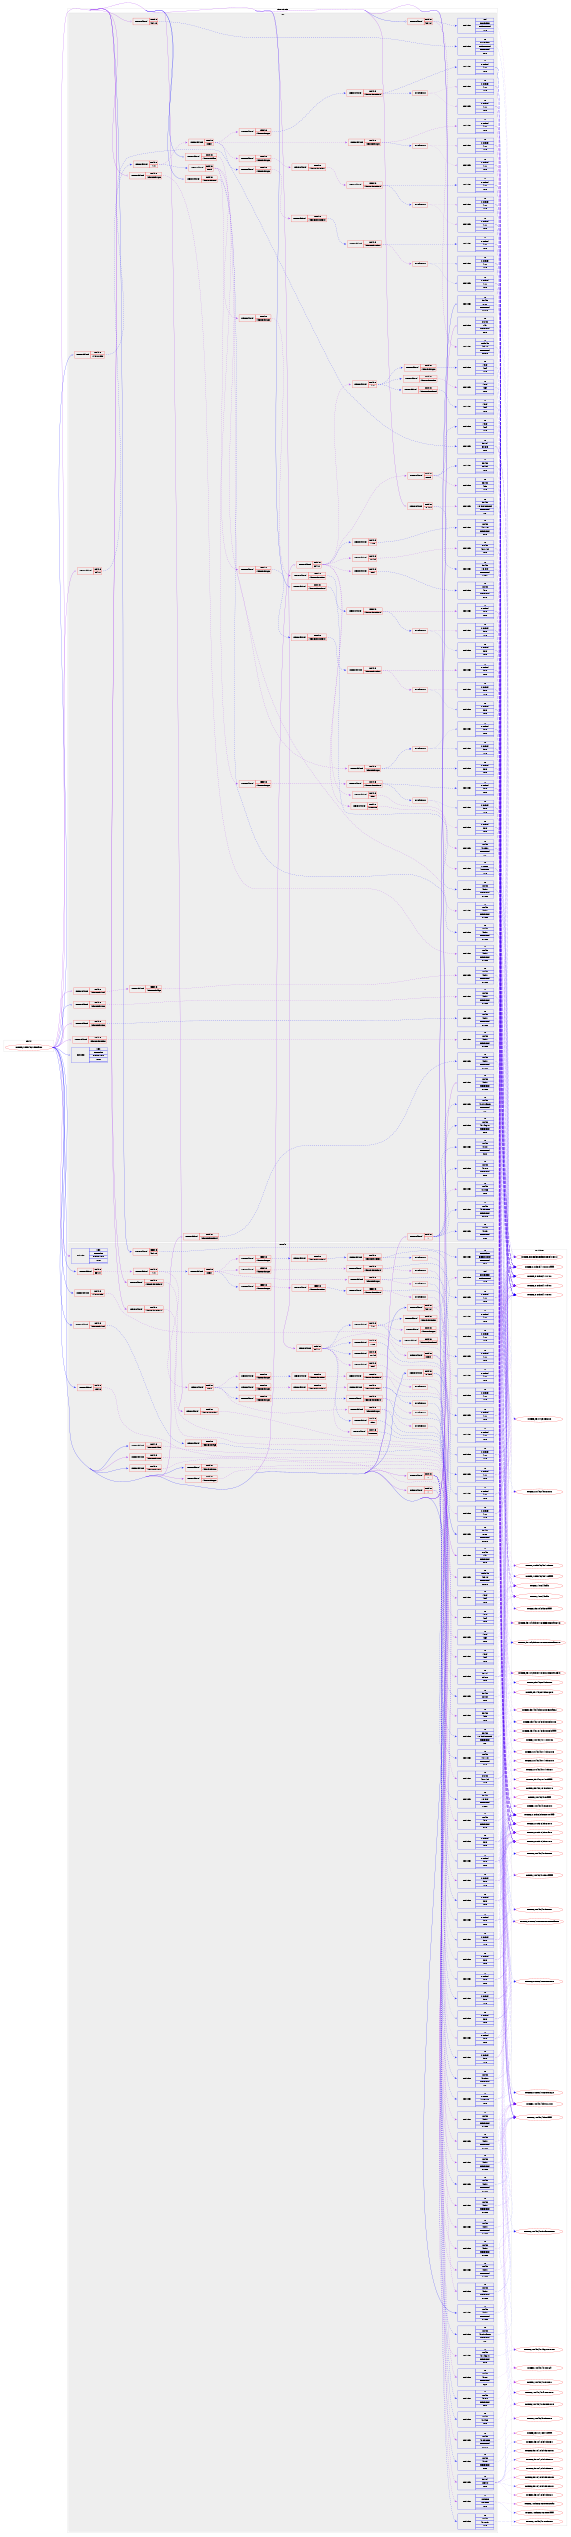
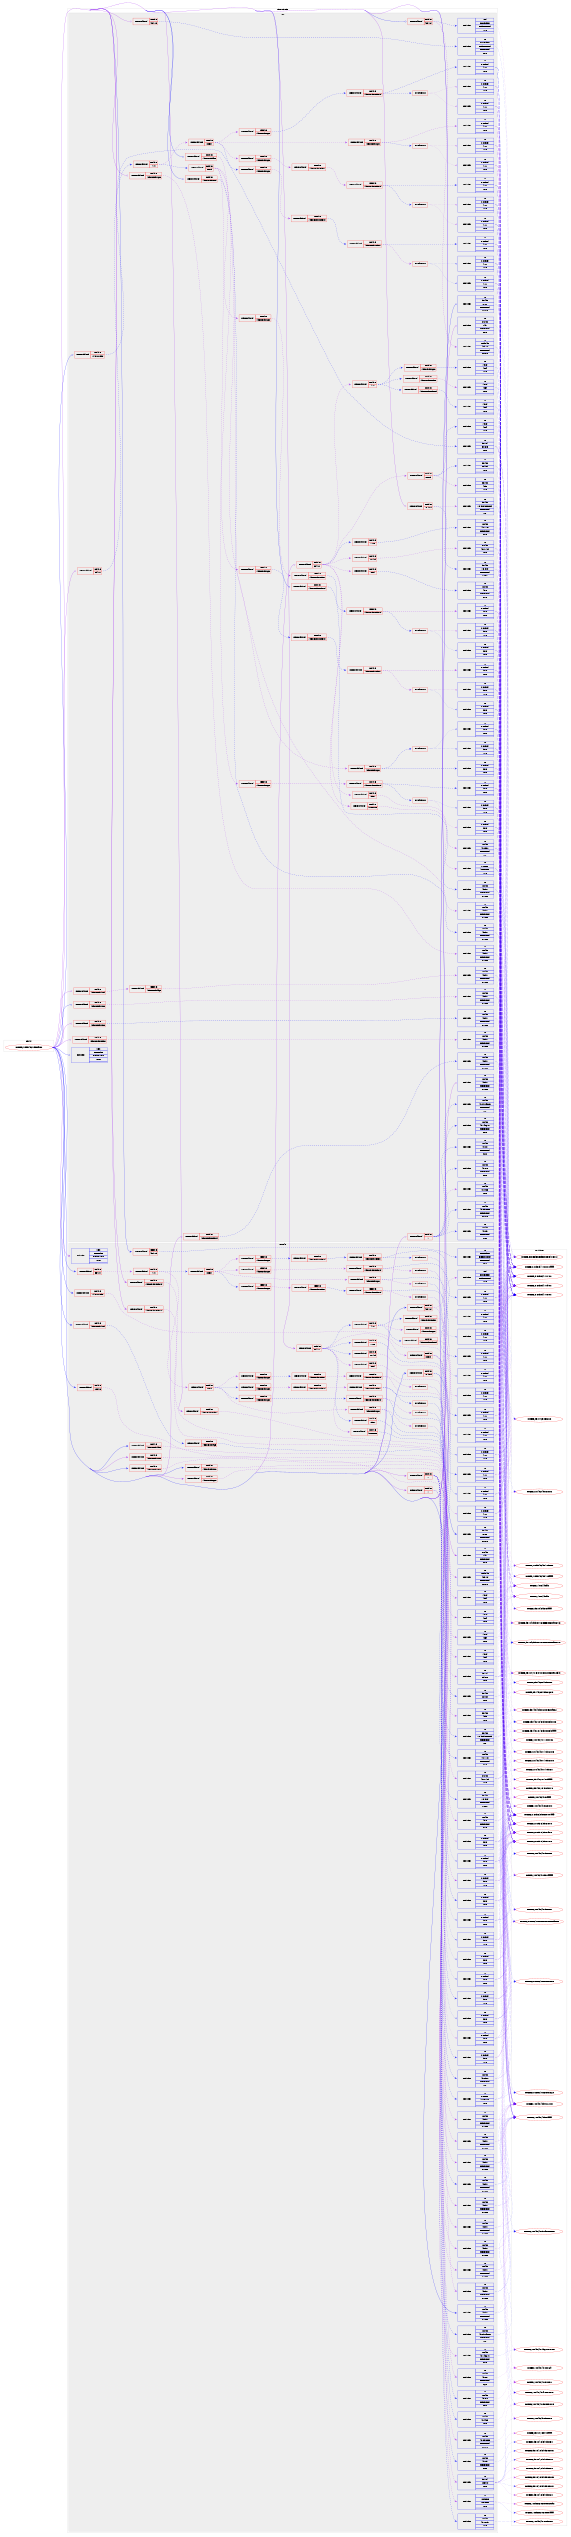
(539, 1673) -> (539, 1673)
